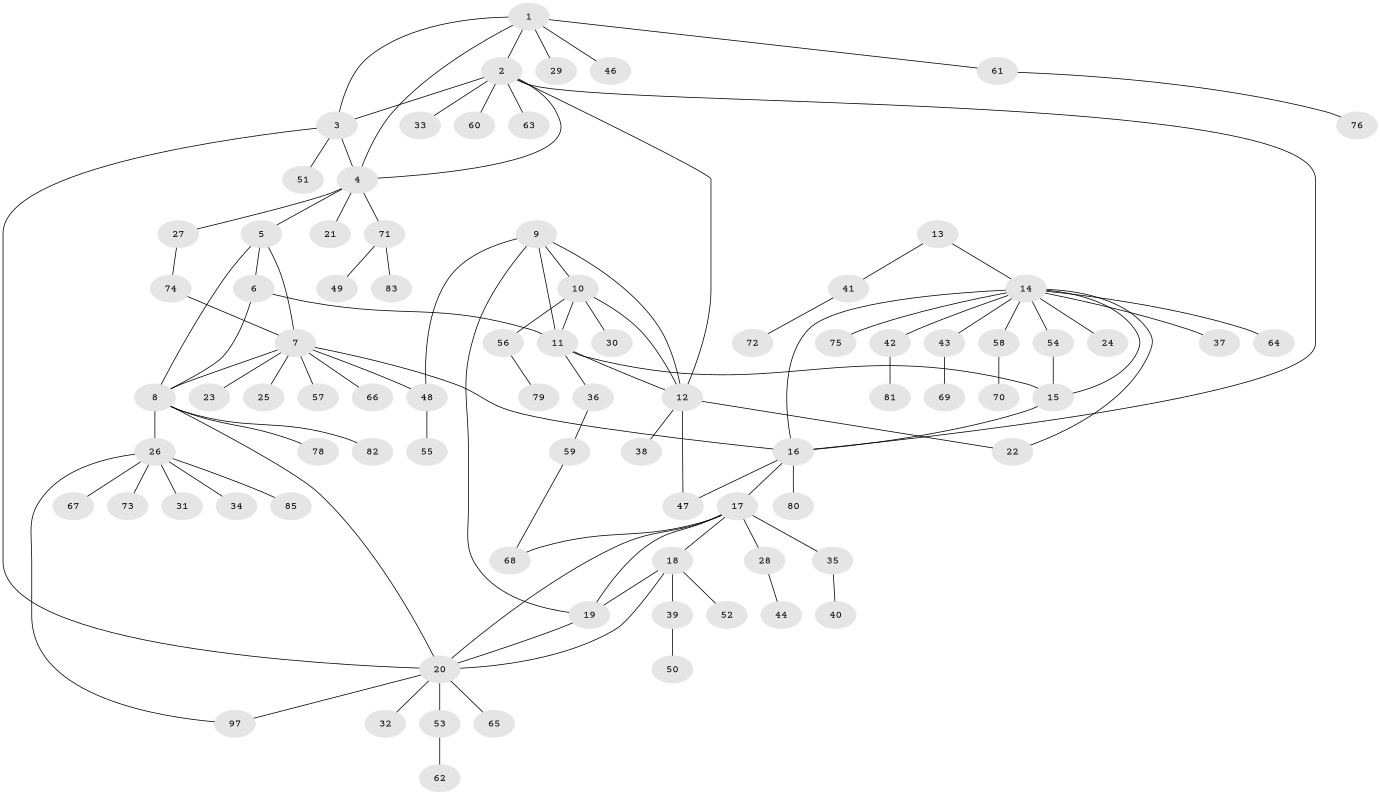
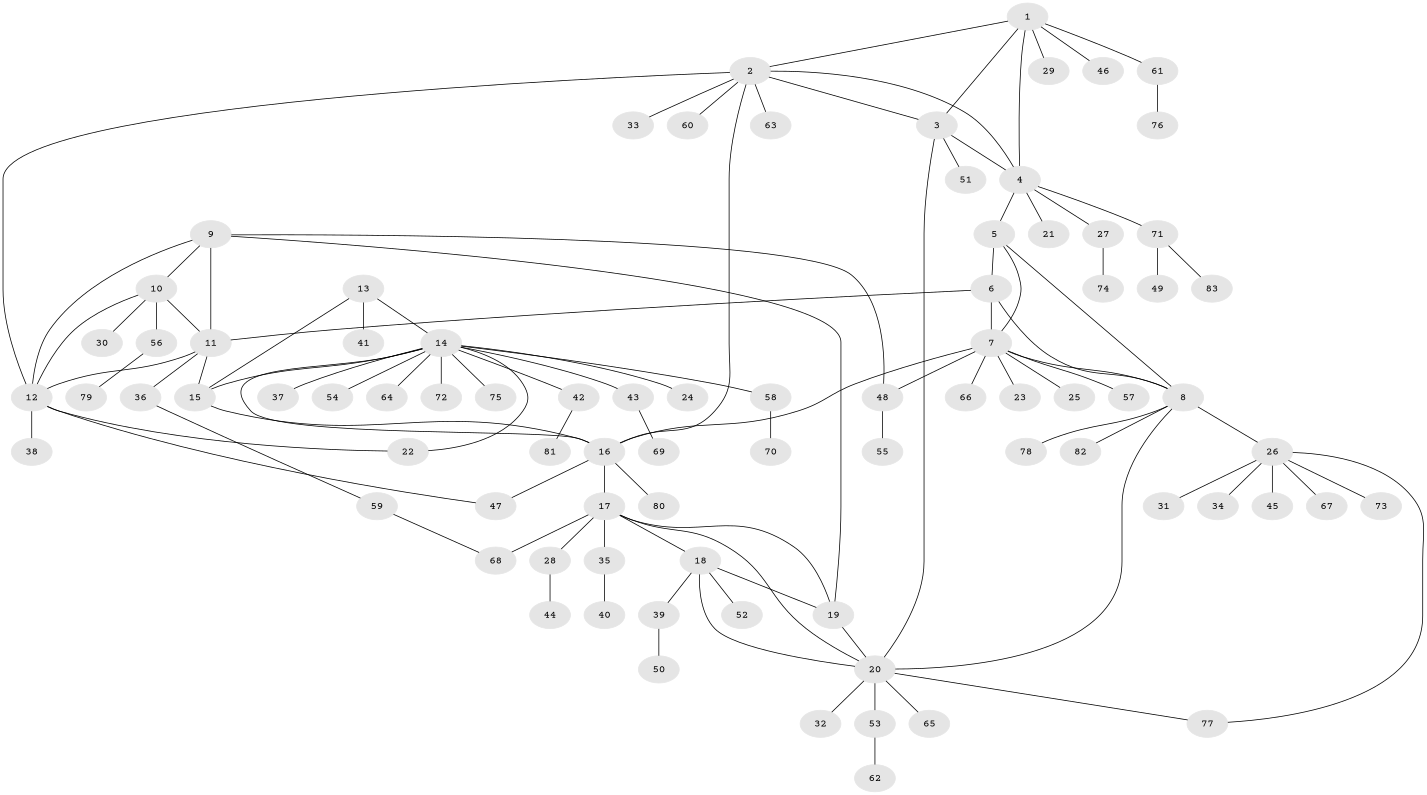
(233, 316) -> (991, 316)
(801, 316) -> (441, 370)
(1053, 370) -> (279, 343)
(291, 506) -> (1272, 506)
(235, 724) -> (1207, 724)
